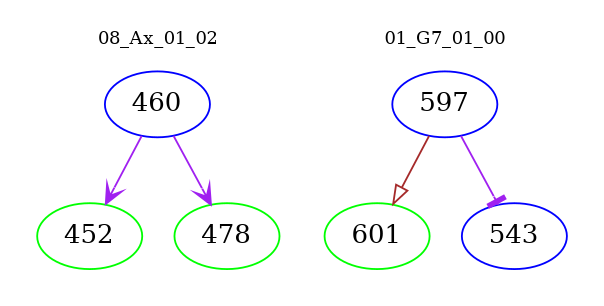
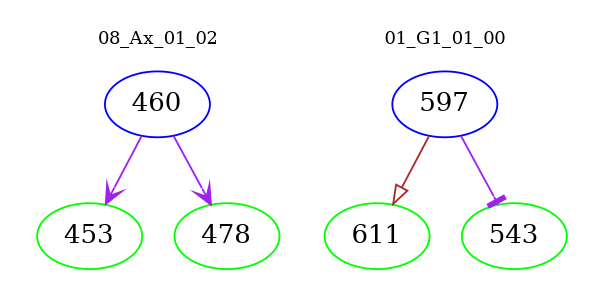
(446, 39) -> (446, 39)
(90, 236) -> (90, 236)
(377, 236) -> (377, 236)
(514, 236) -> (514, 236)
